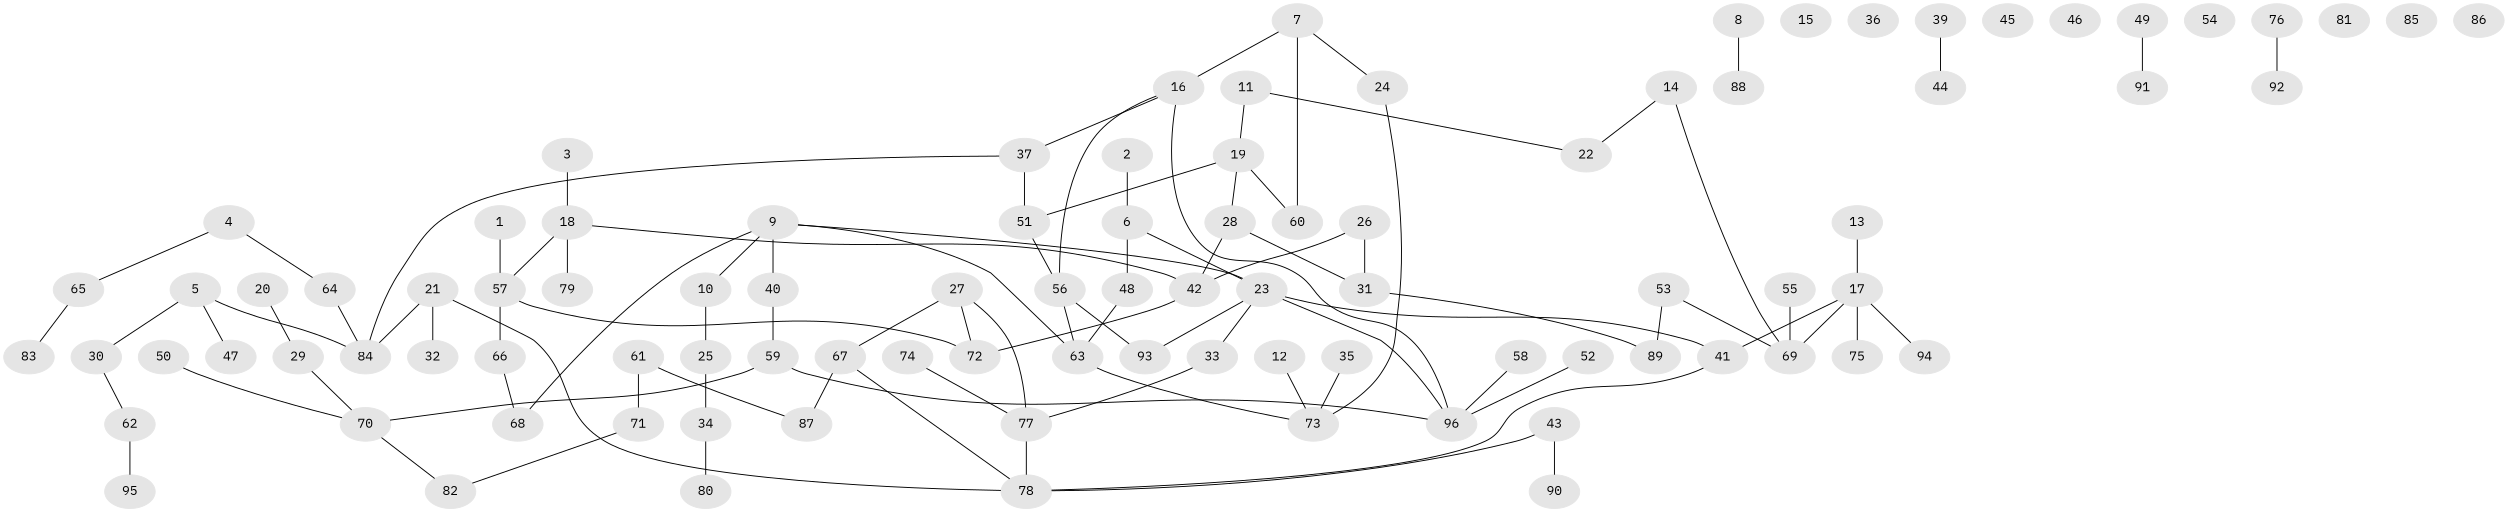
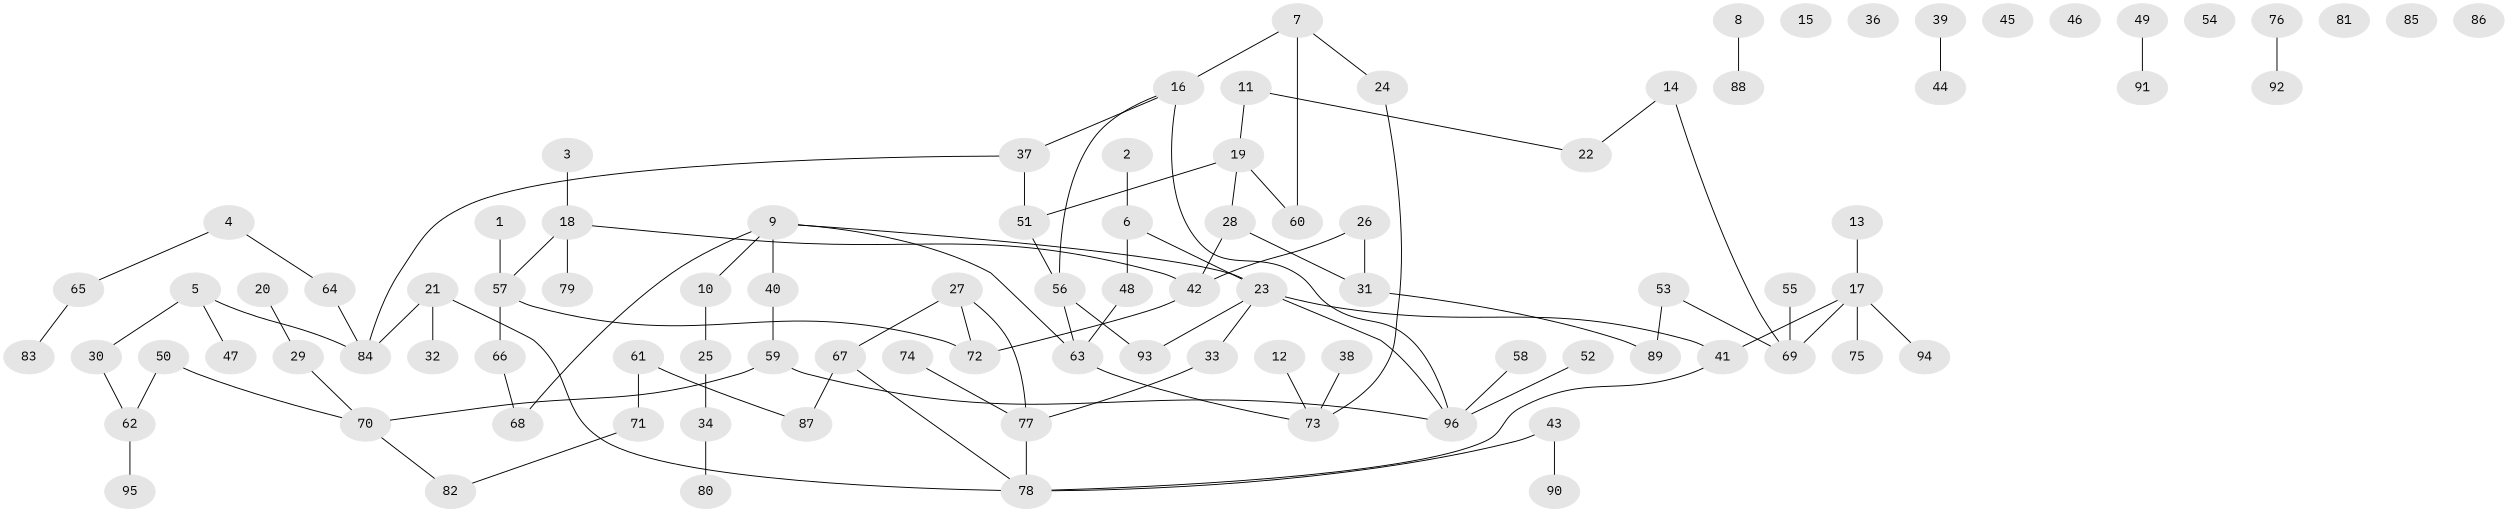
(1347, 357) -> (1347, 357)
none -> (147, 391)
